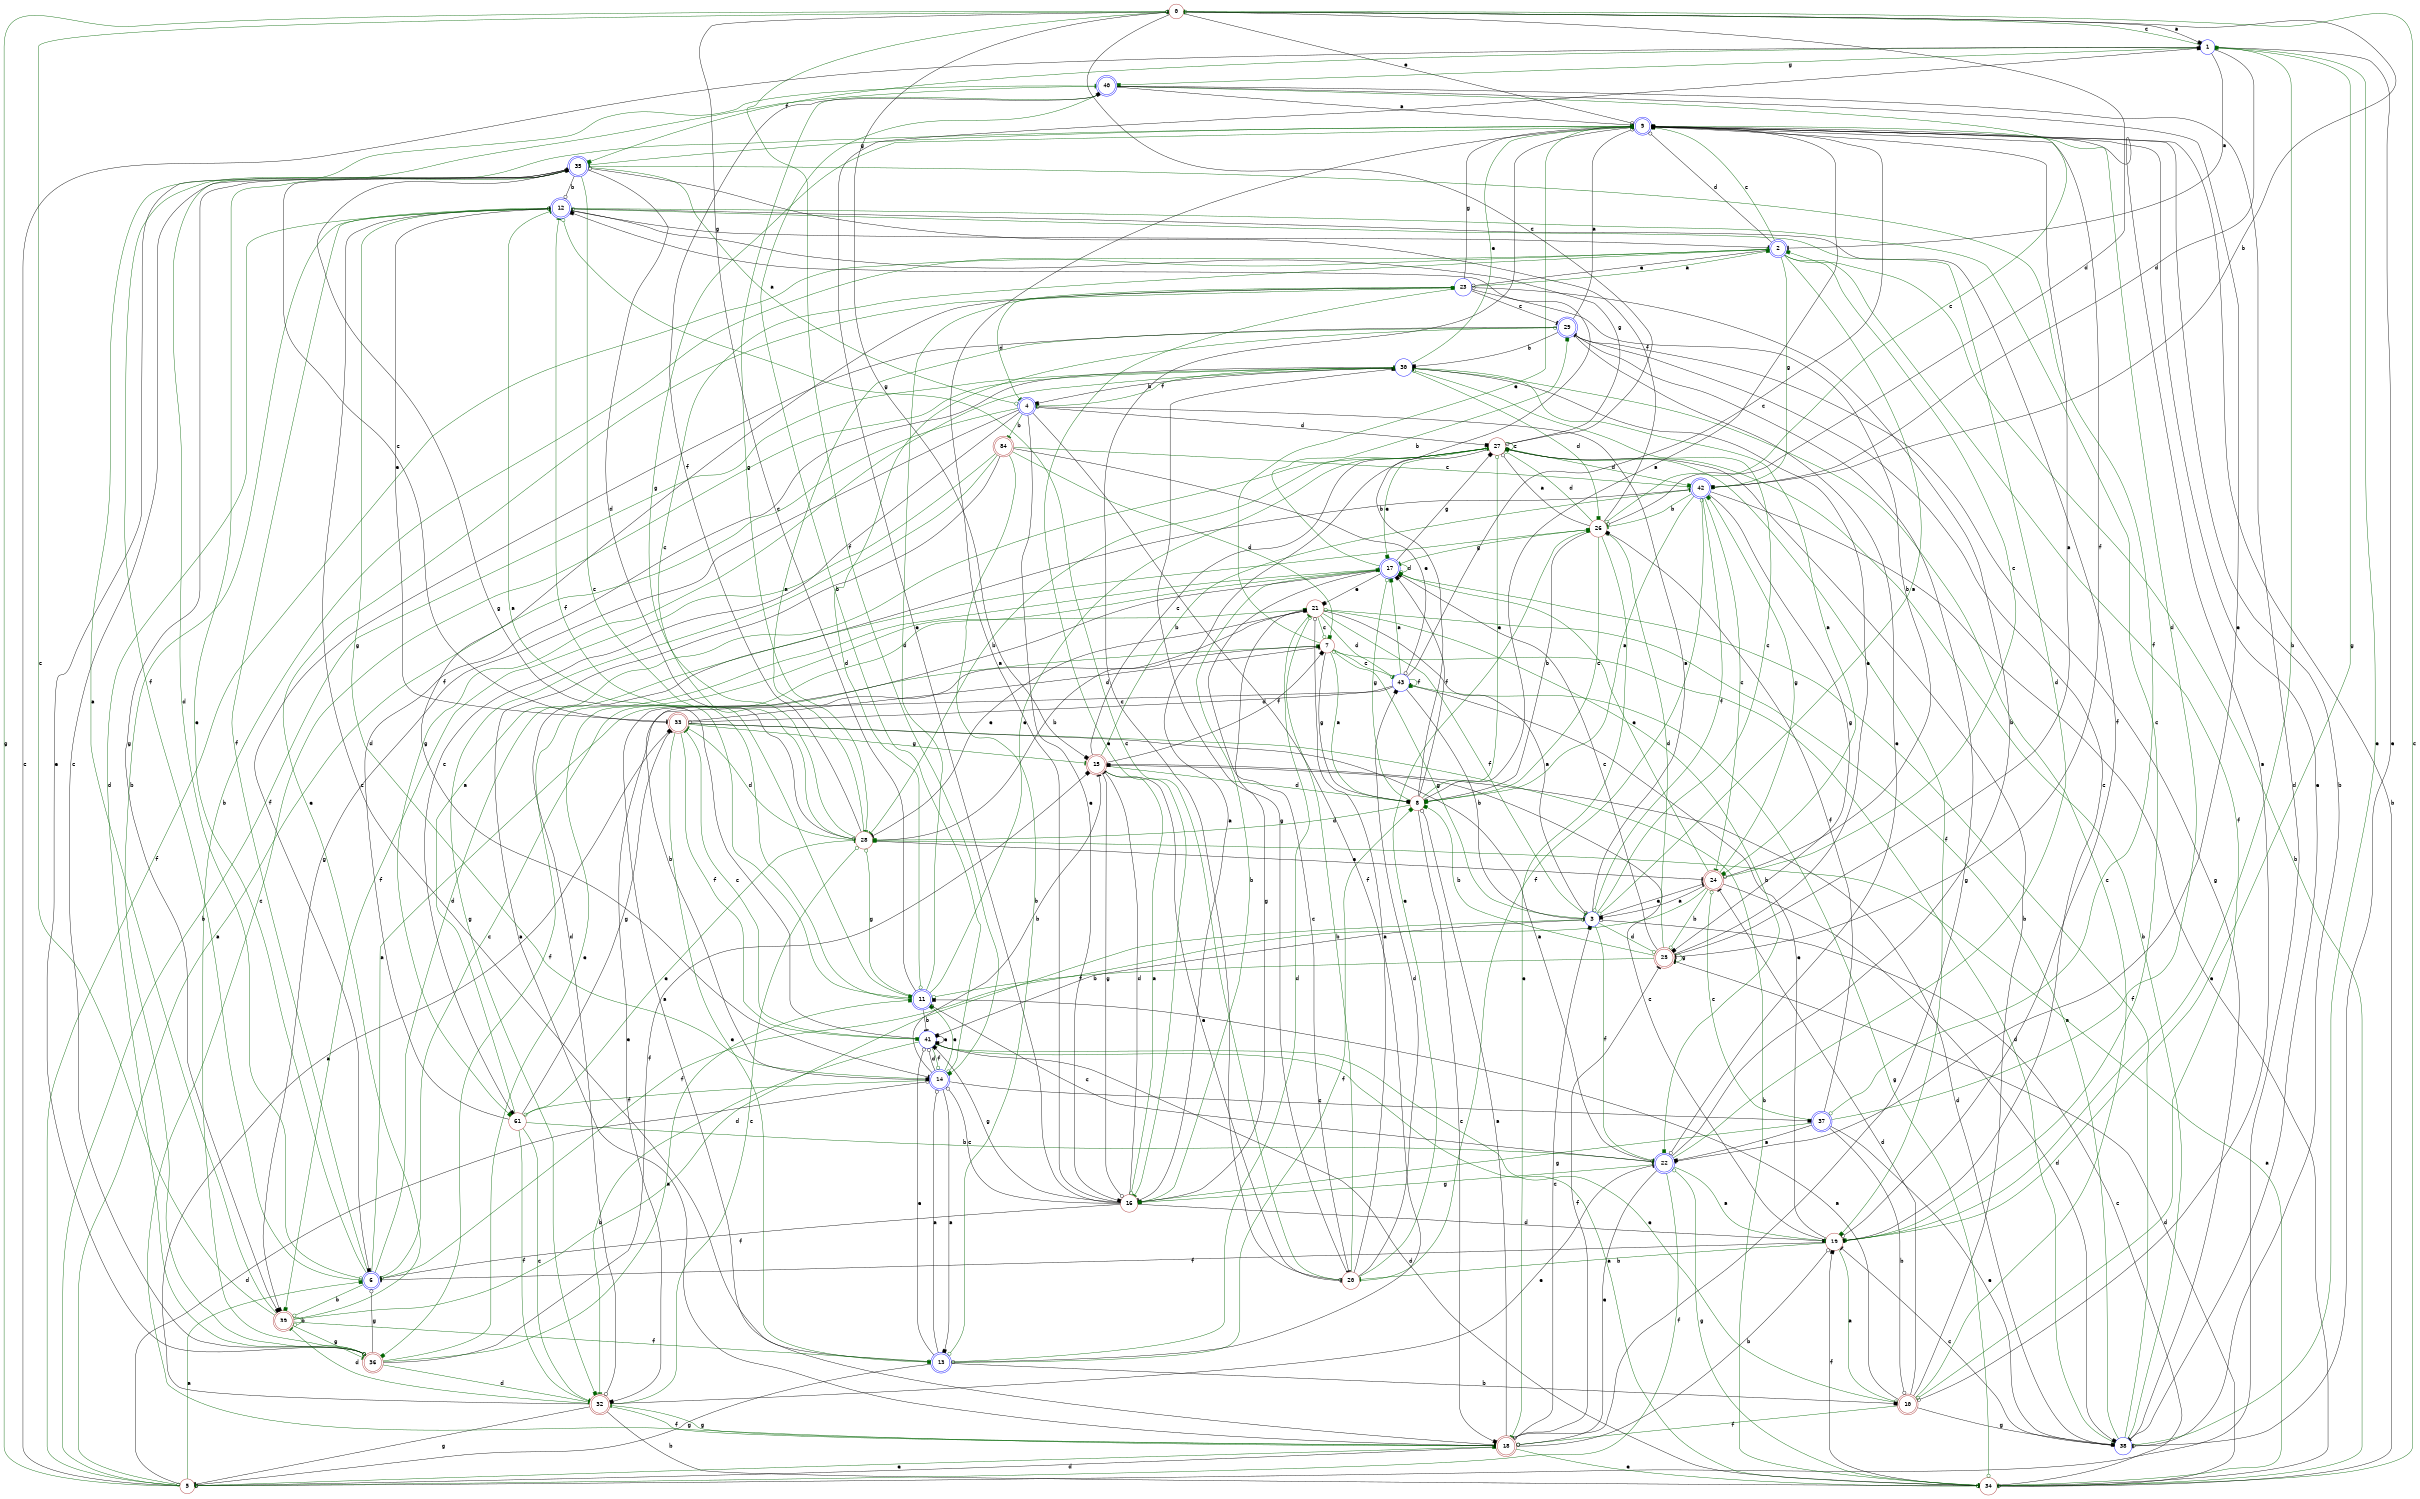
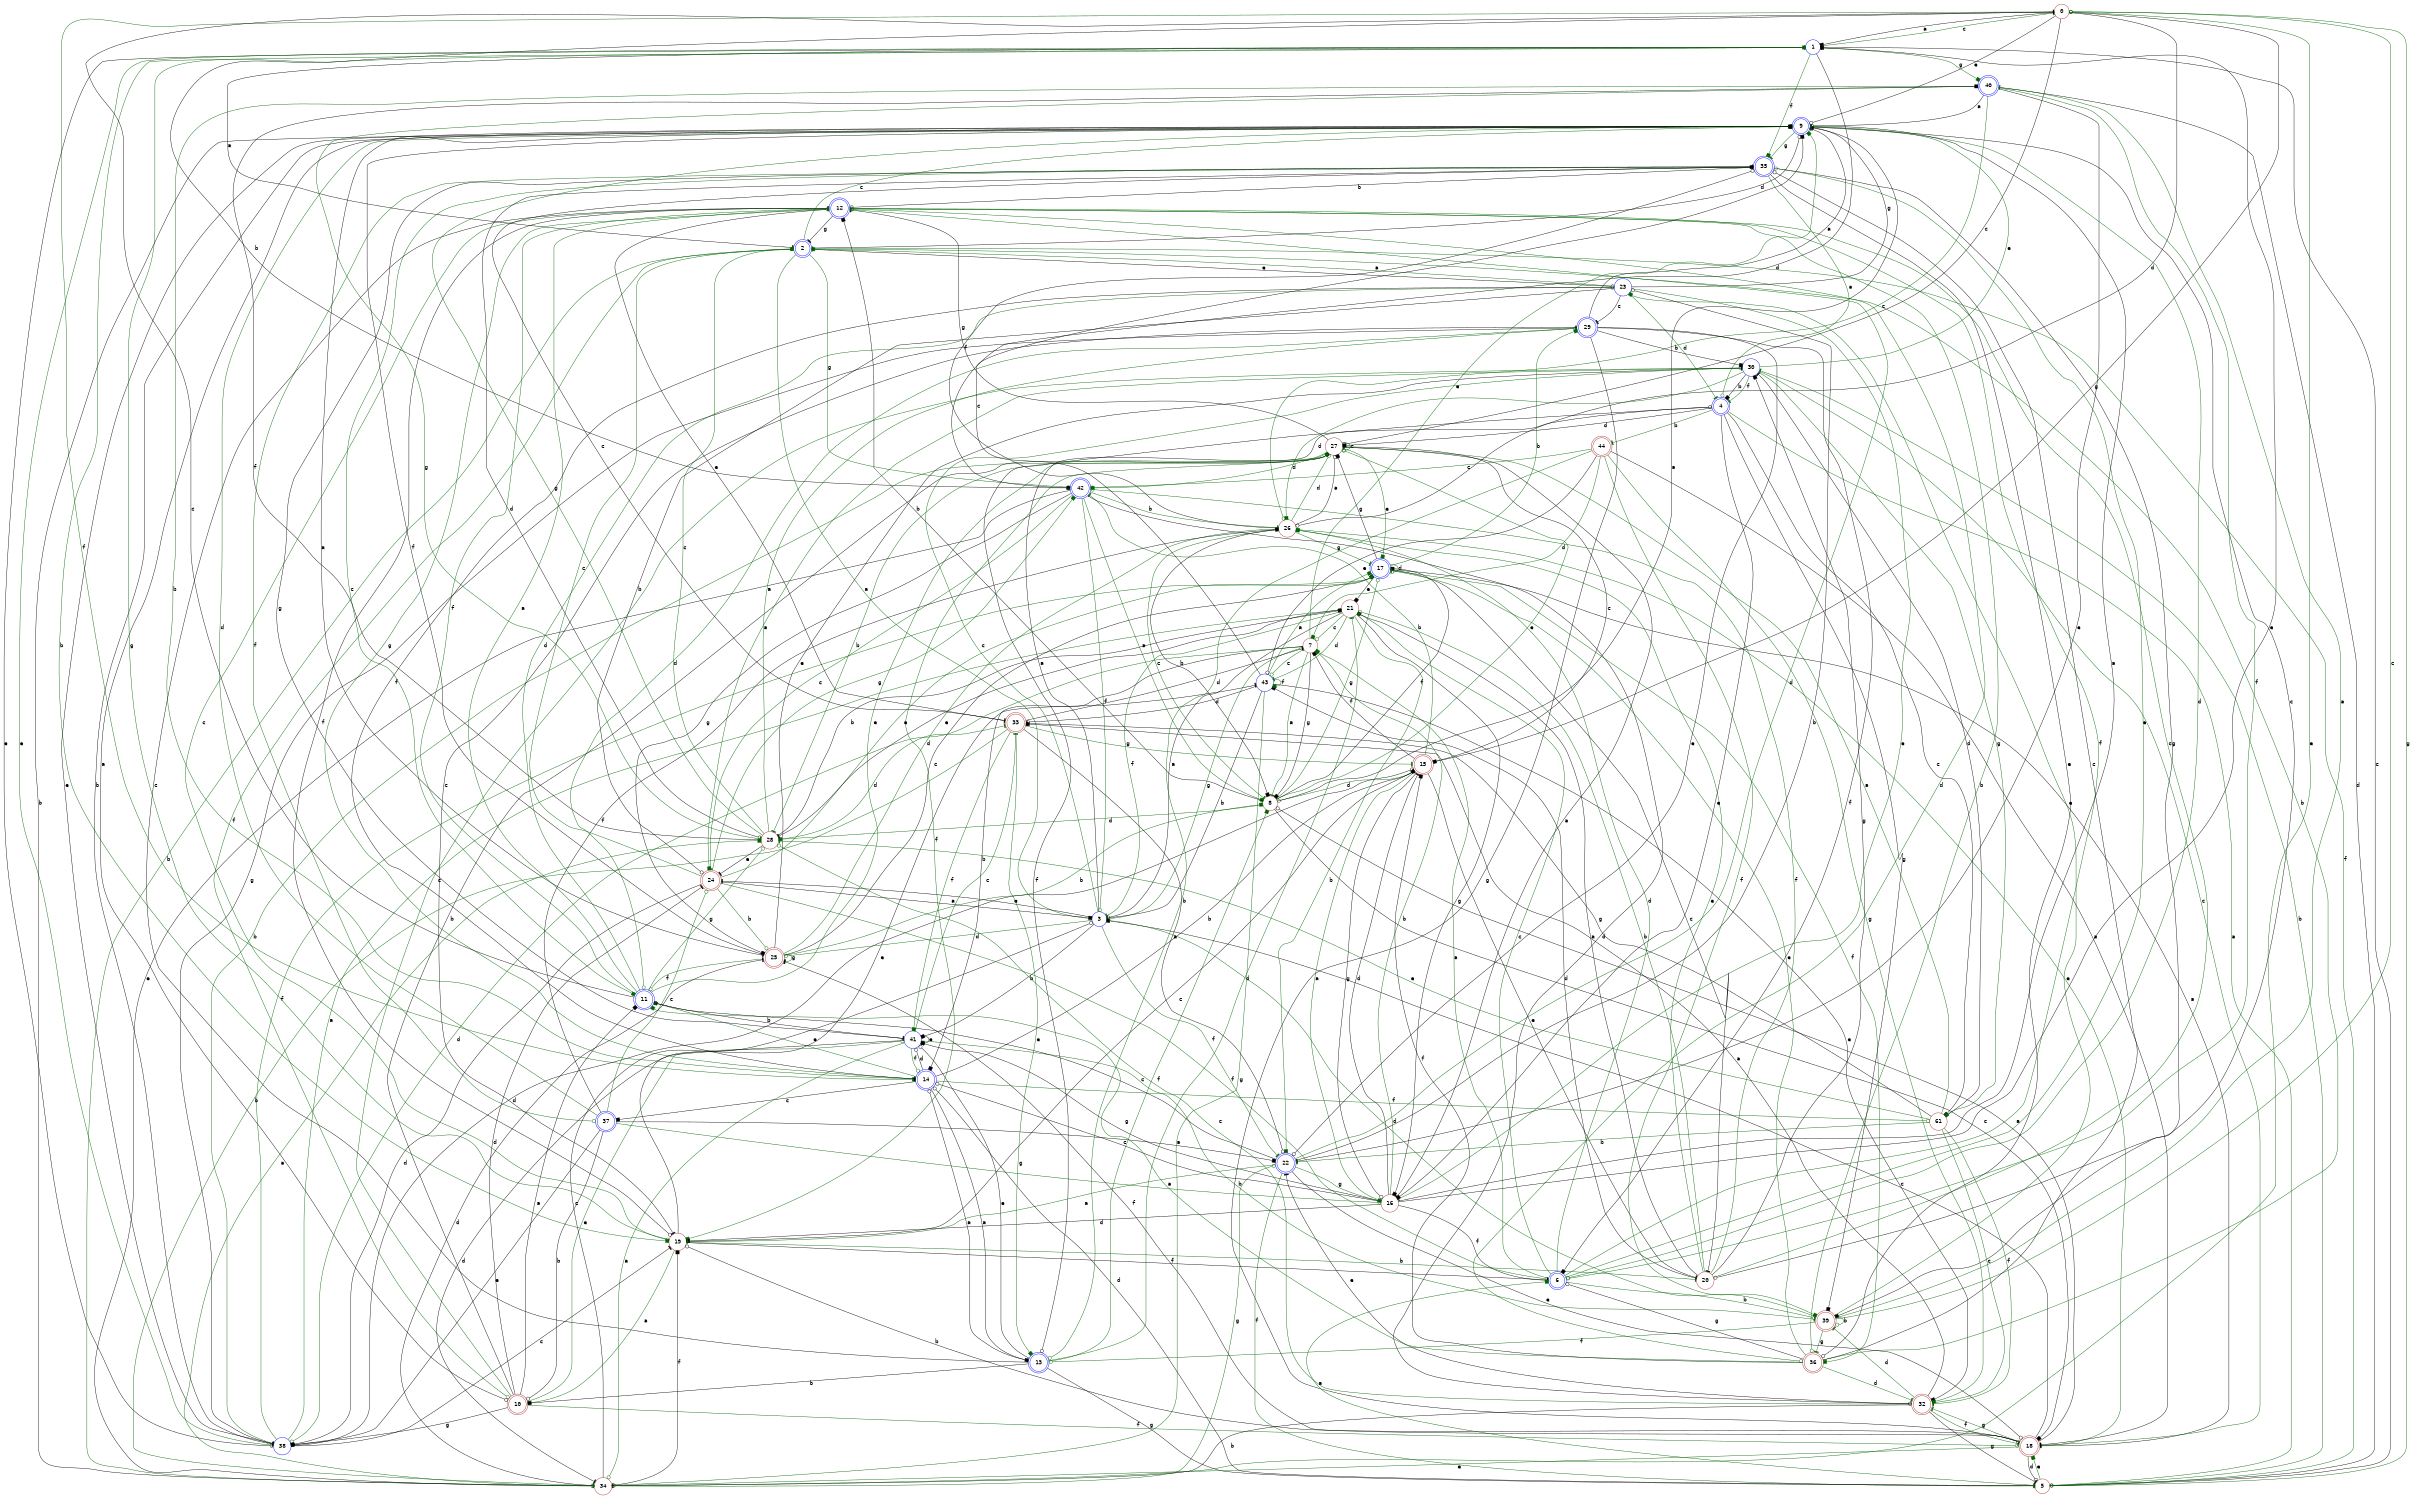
(1003, 447) -> (1602, 447)
(2414, 744) -> (2311, 744)
(1246, 840) -> (1409, 895)
(663, 1143) -> (1334, 1249)
